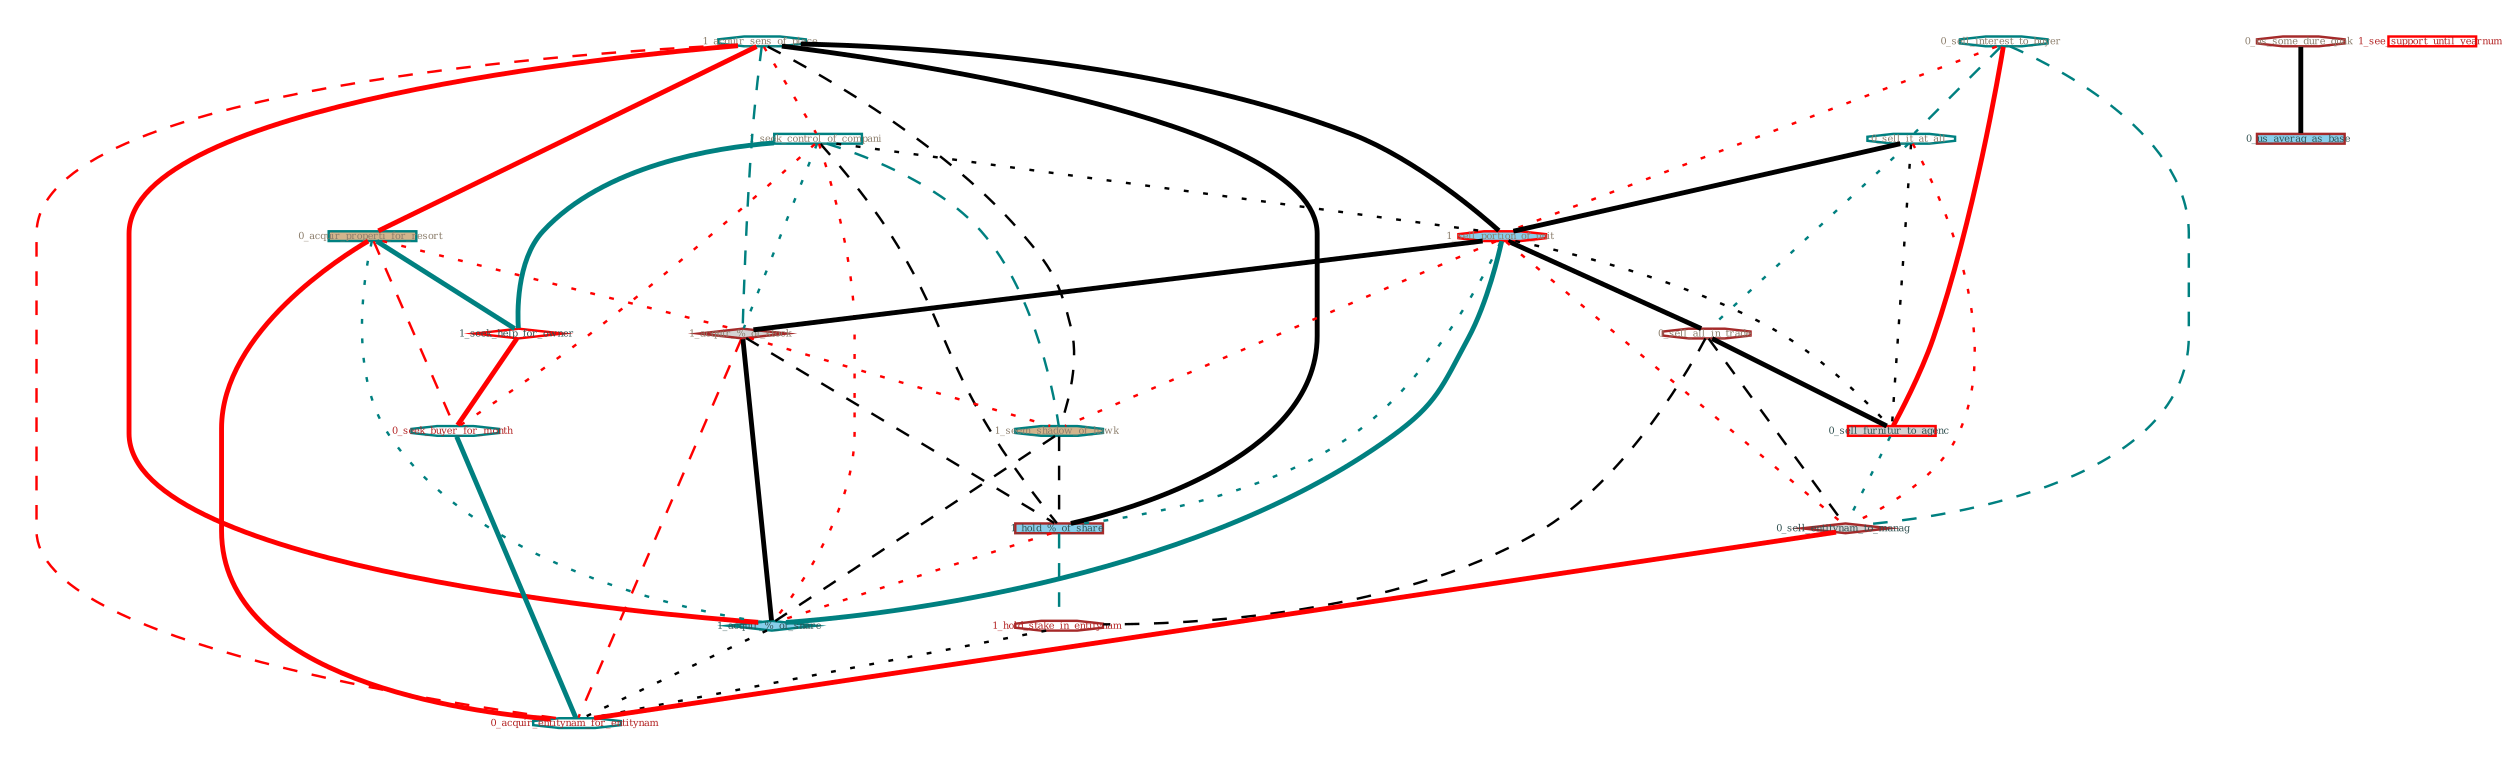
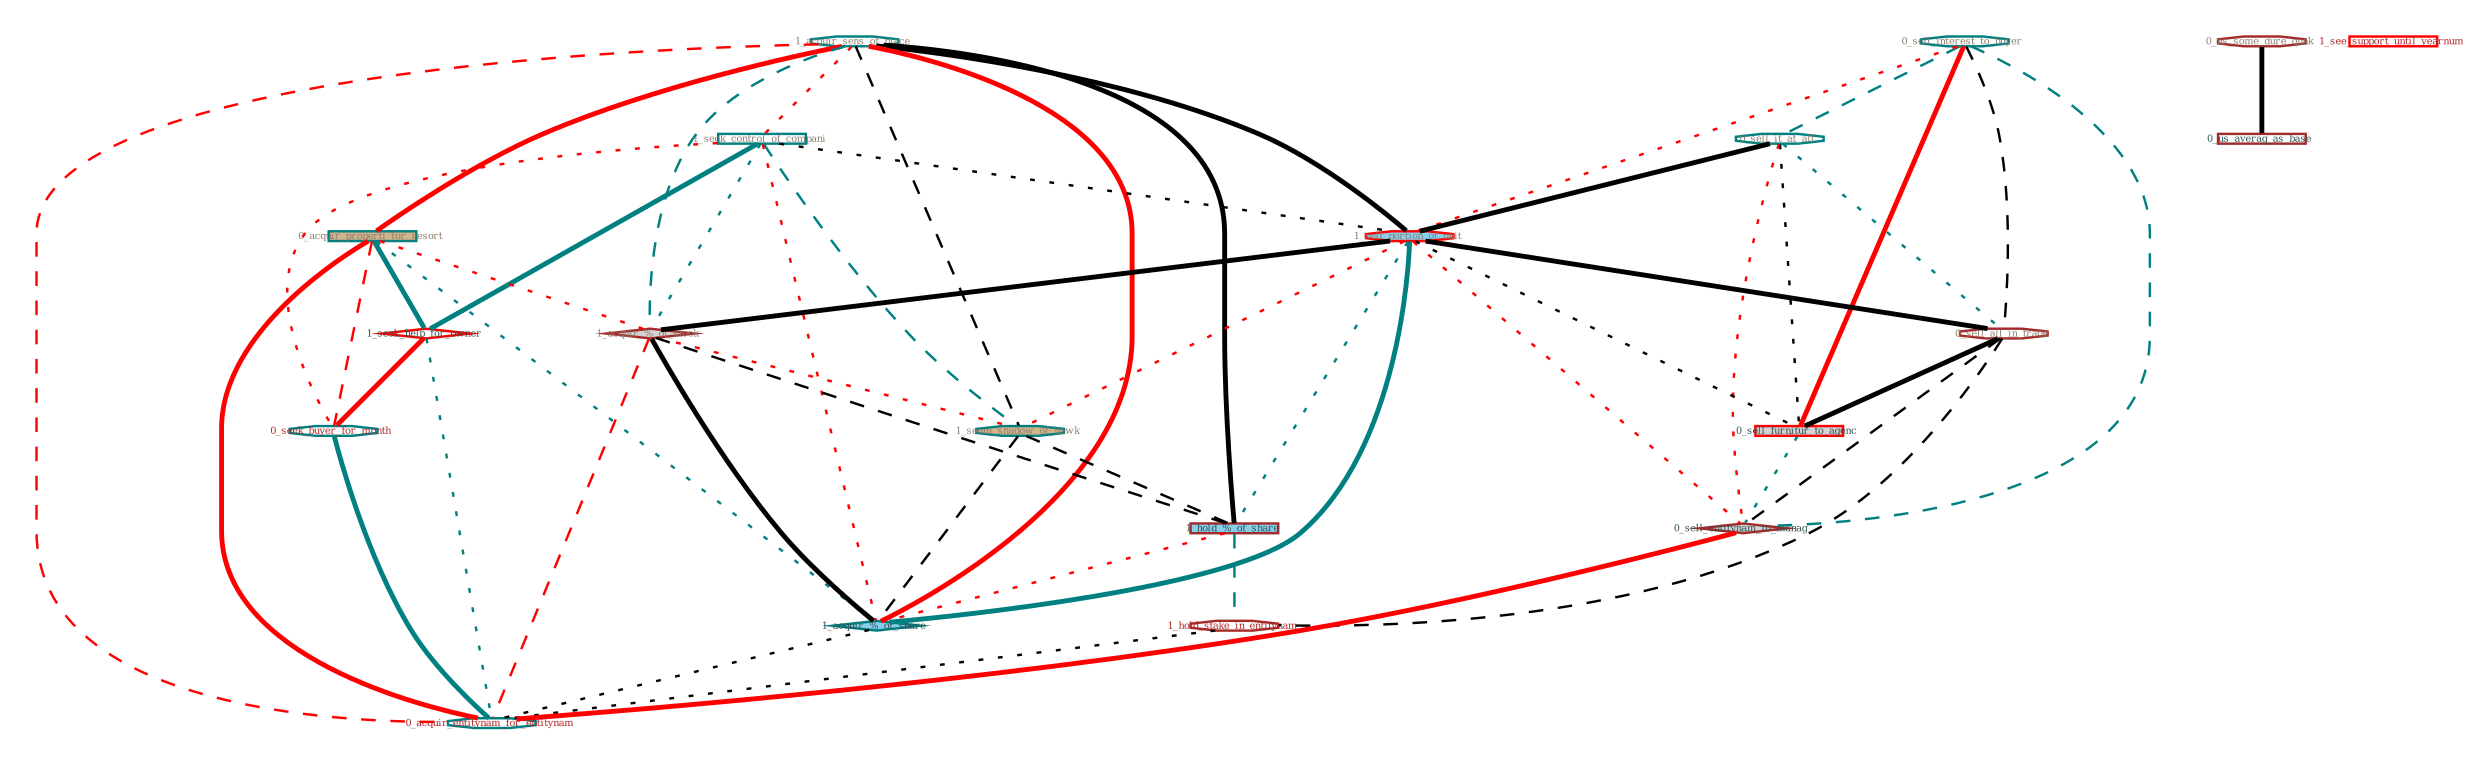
(2301, 139) -> (2262, 139)
none -> (2005, 184)
(941, 332) -> none
none -> (459, 528)
